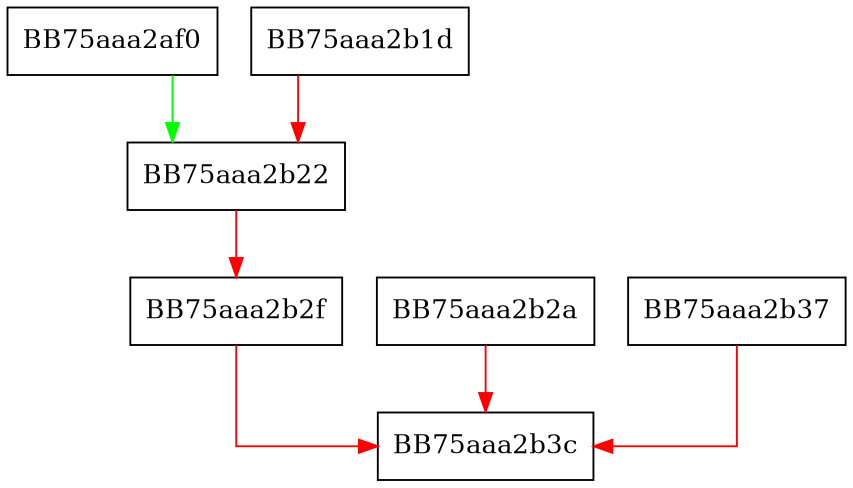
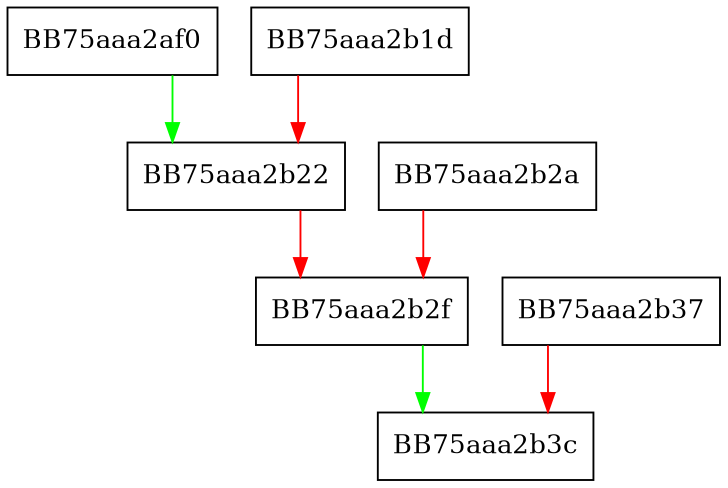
(486, 369) -> (423, 234)
(247, 446) -> (423, 369)
